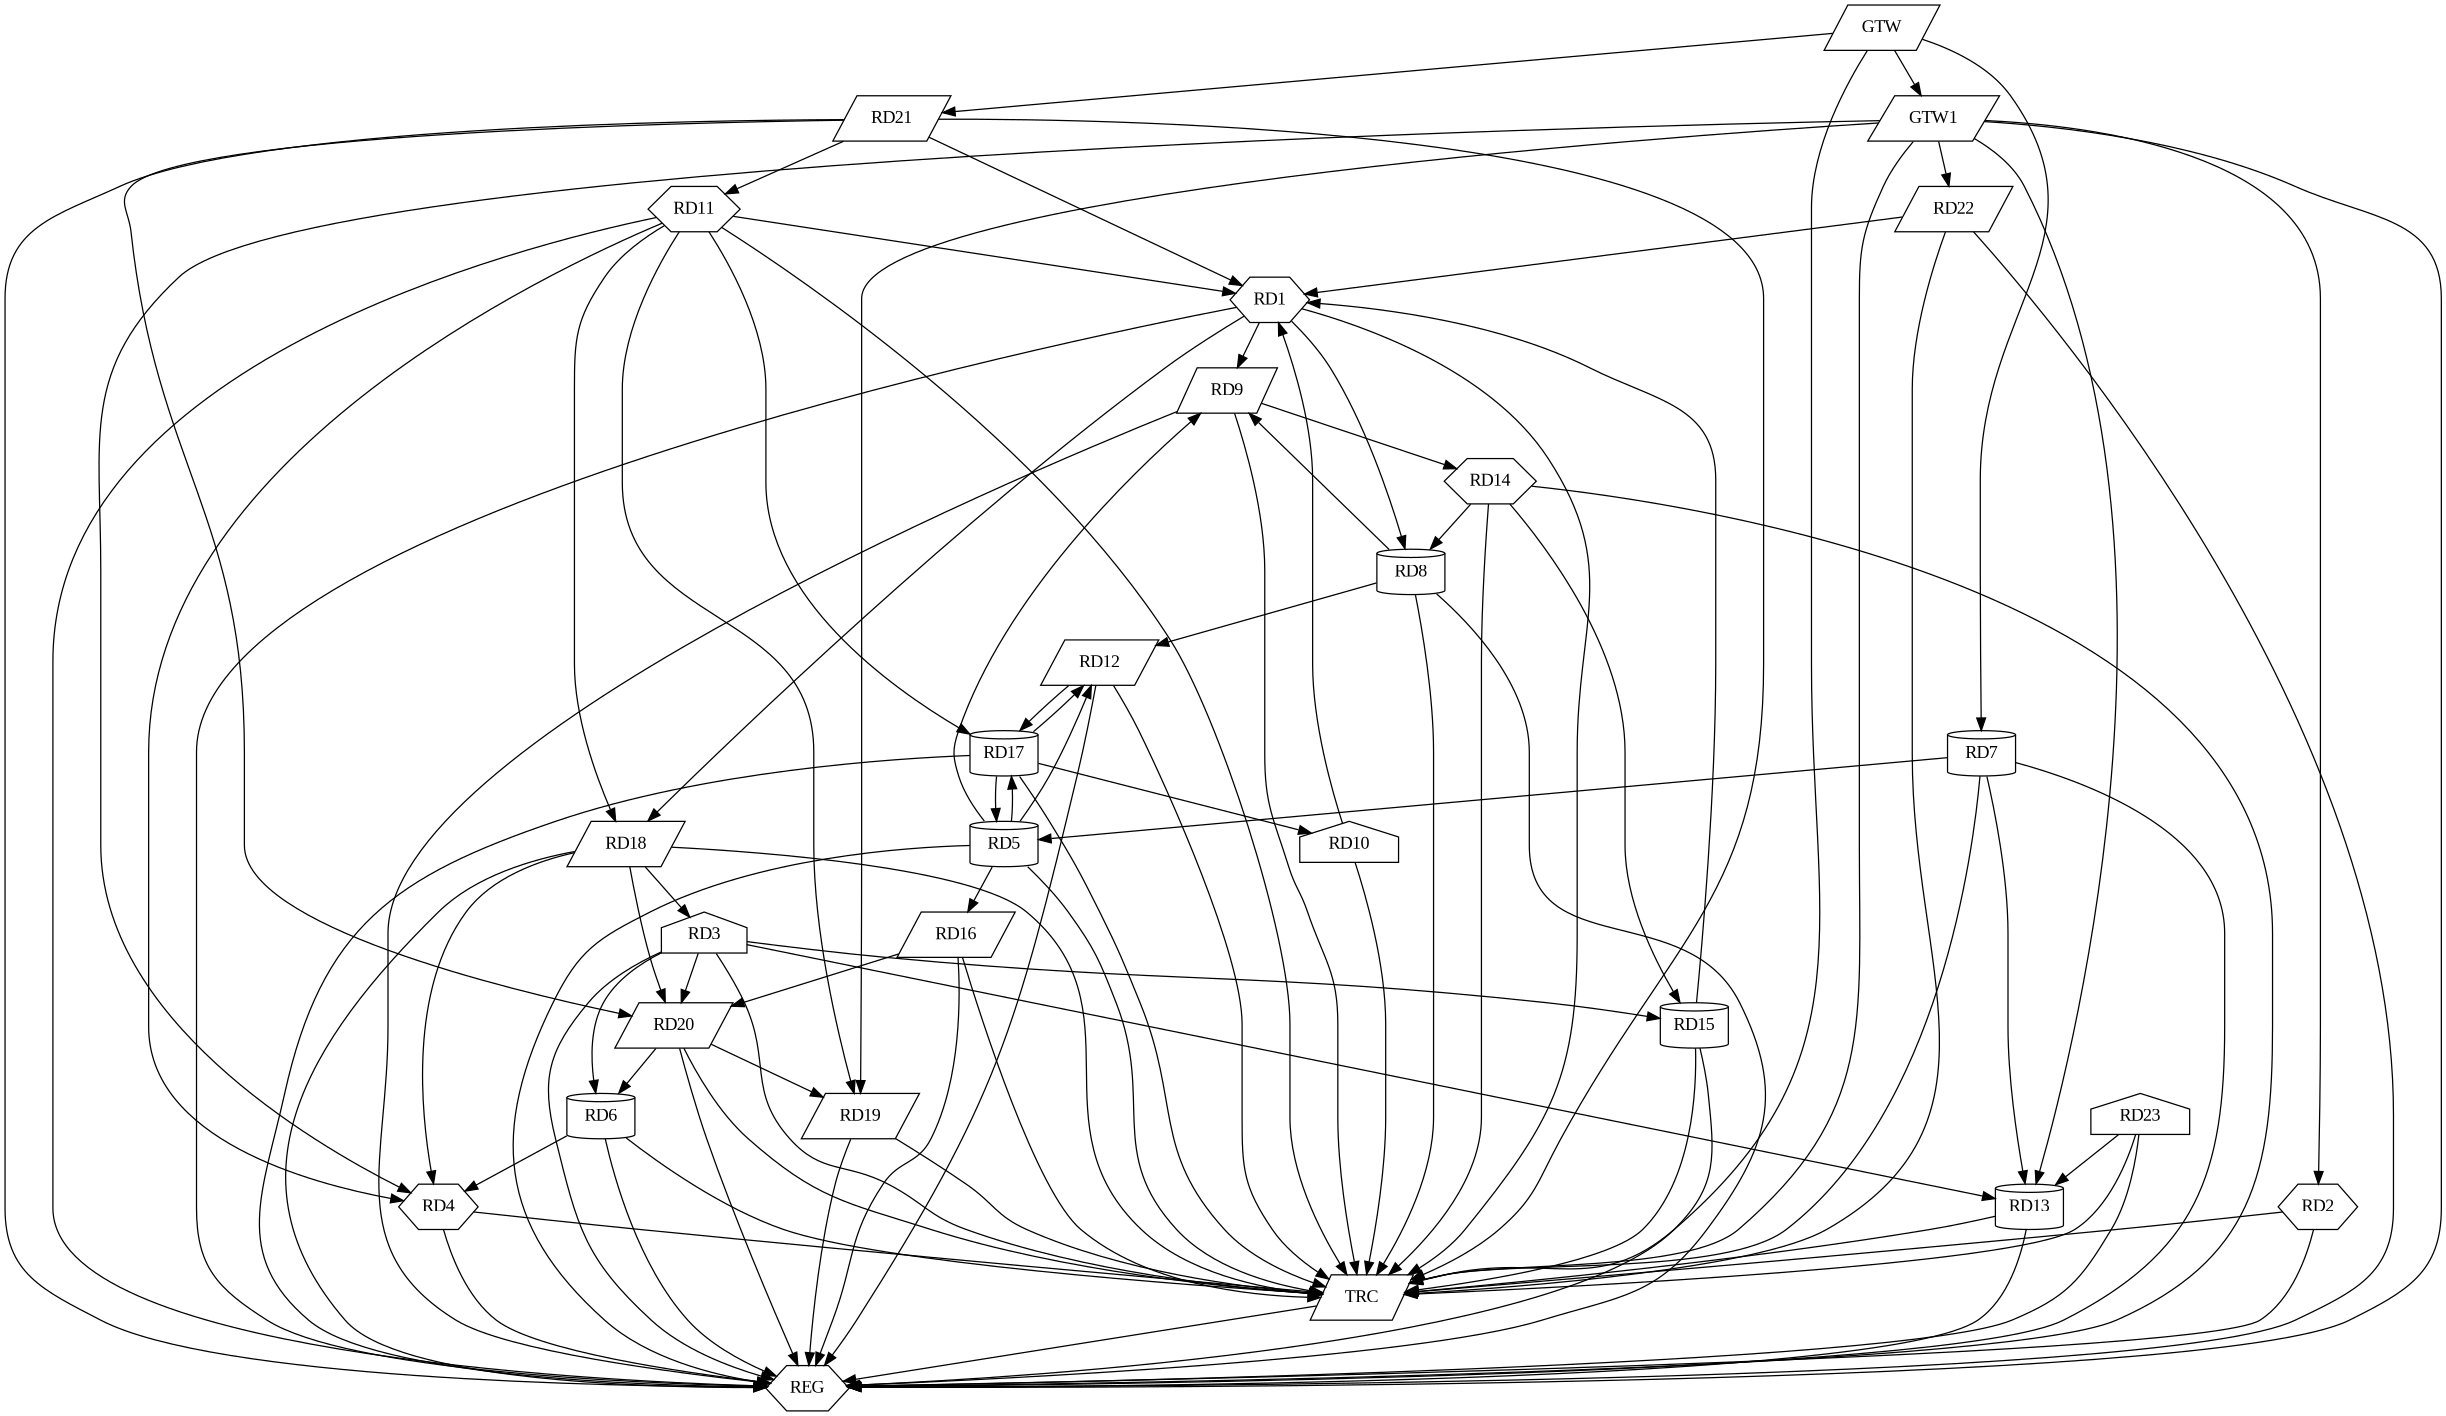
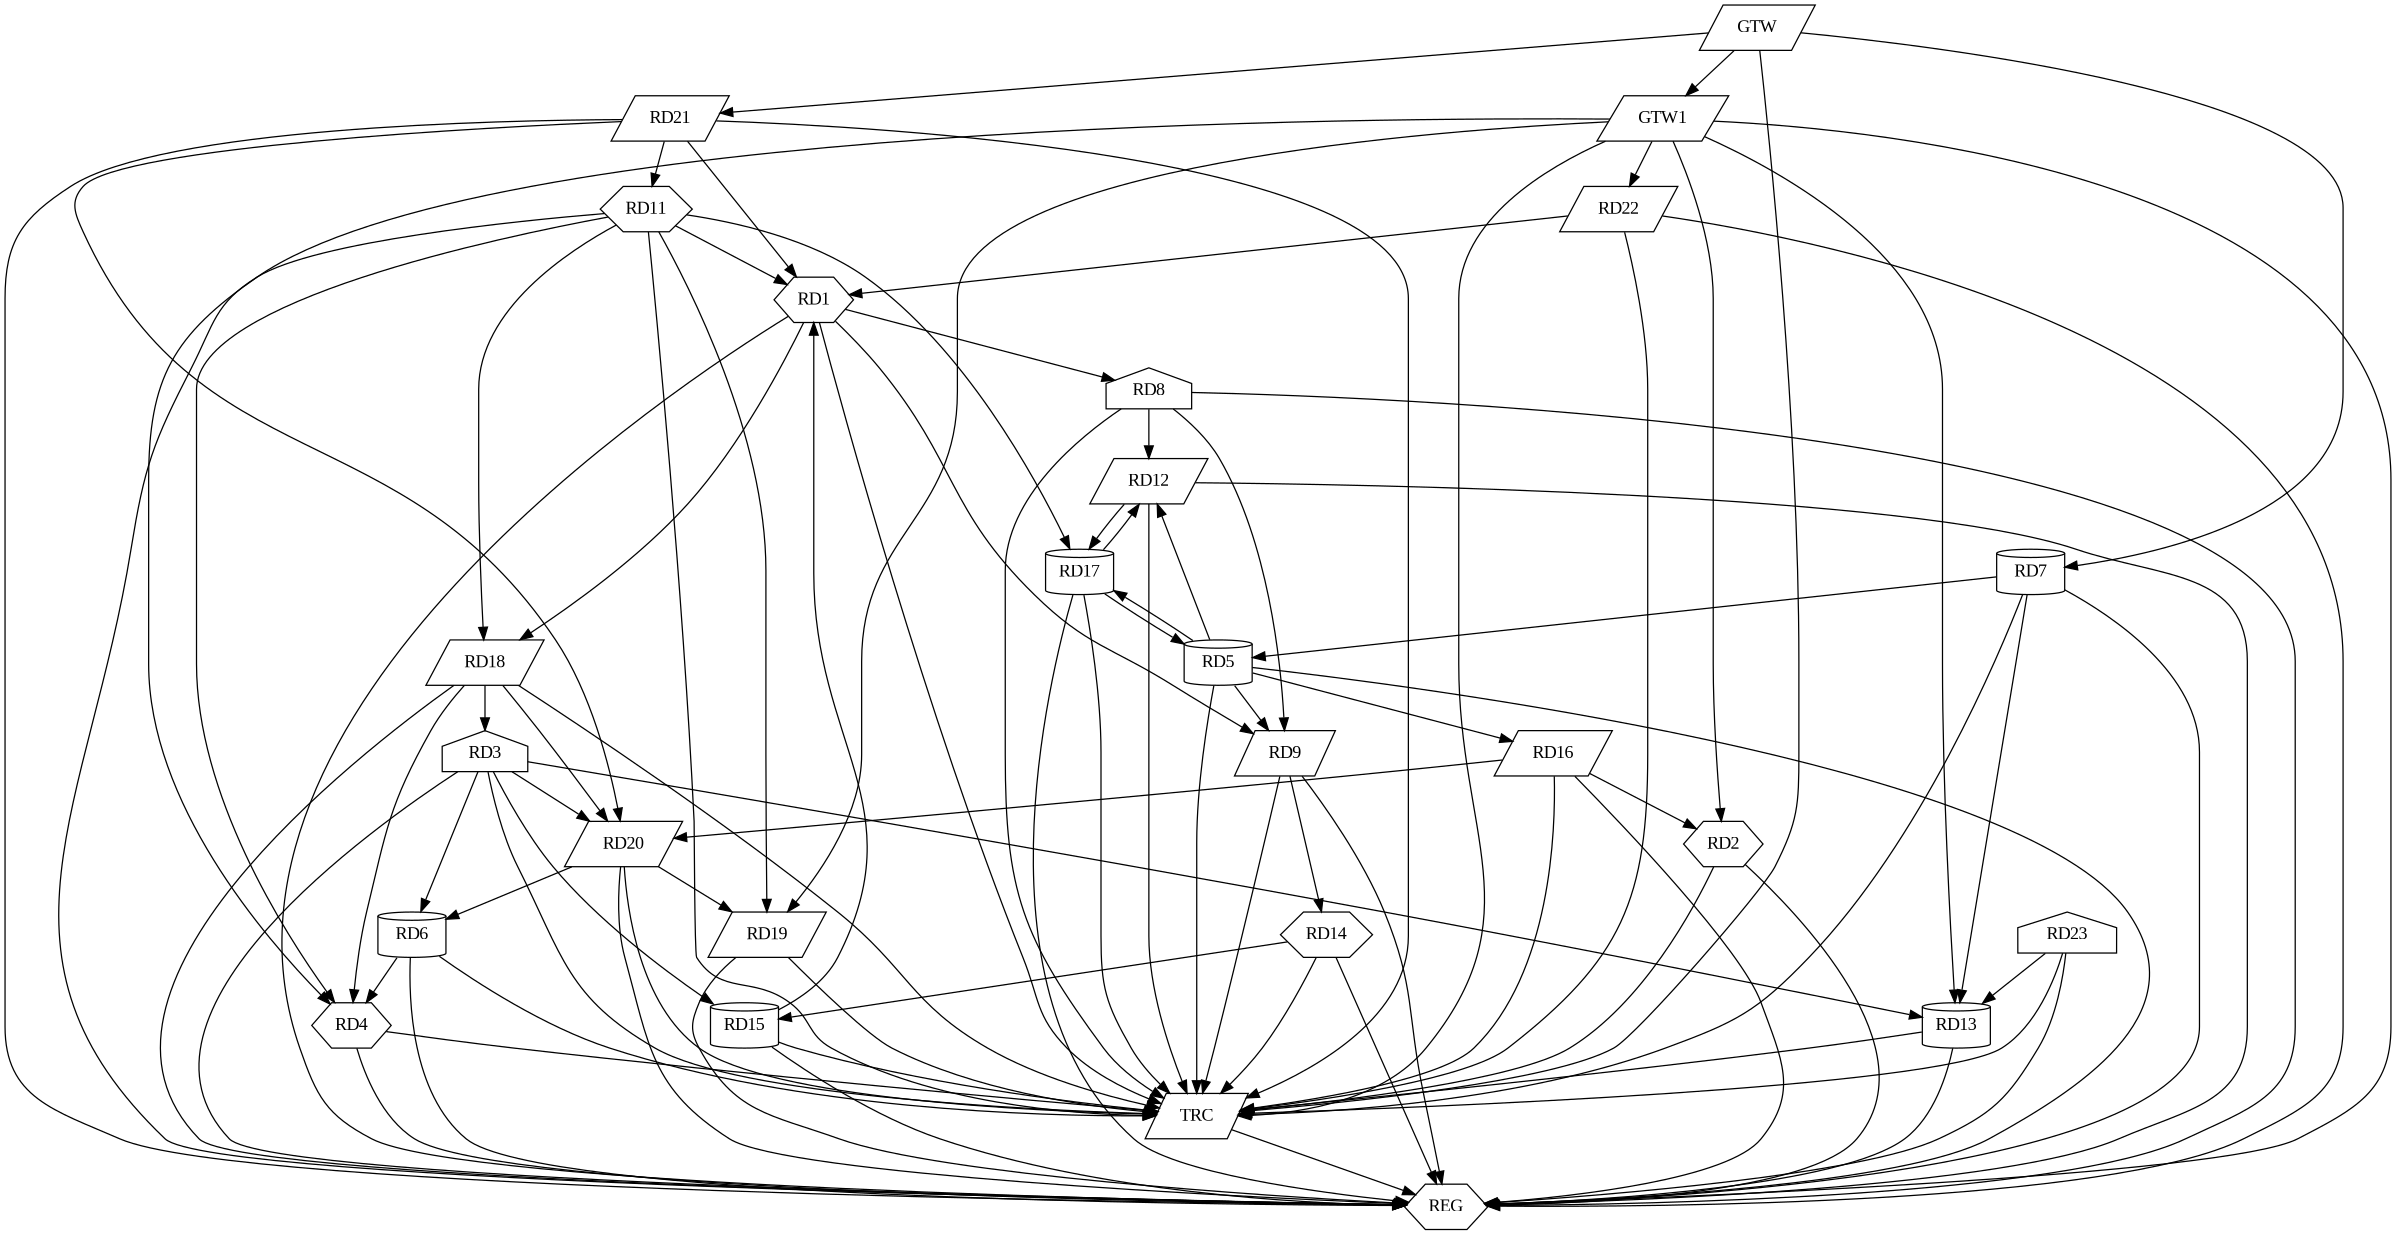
(1455, 522) -> none
(1411, 572) -> (1149, 391)
none -> (1637, 798)
(1349, 844) -> none
